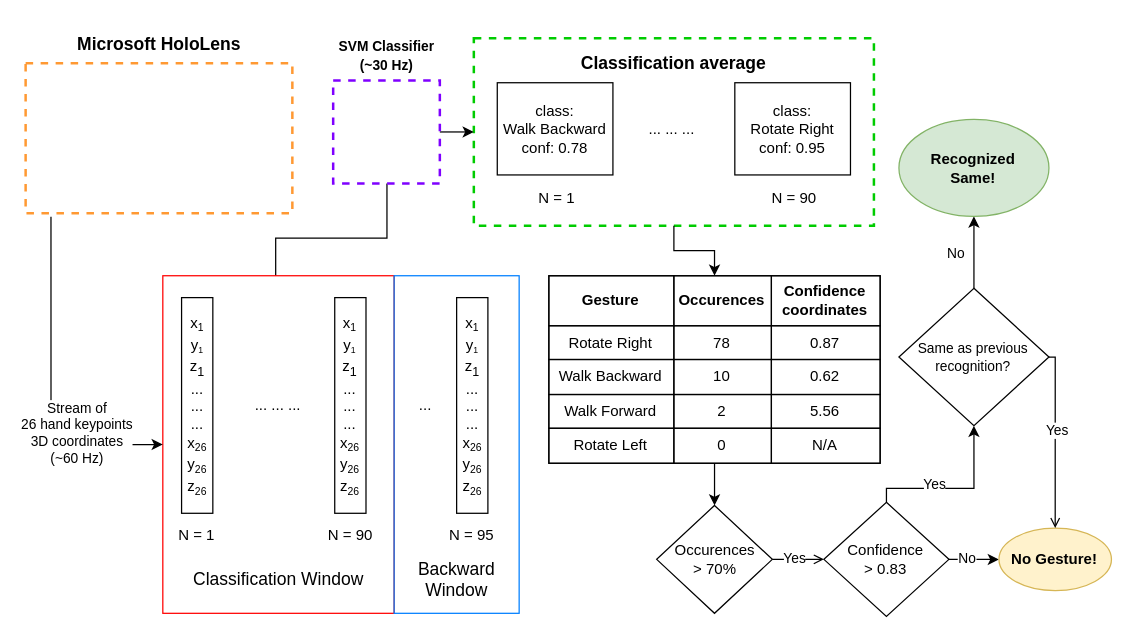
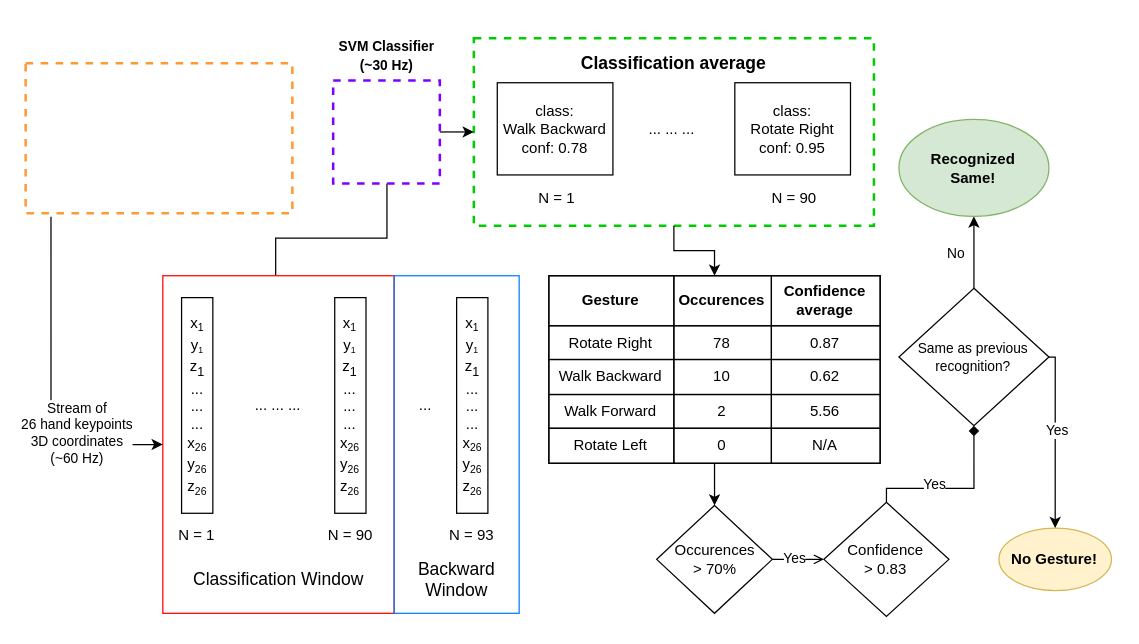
(159, 44) -> none
(825, 301) -> (825, 301)
(974, 436) -> (974, 436)
(1055, 520) -> (1055, 518)
(472, 536) -> (472, 536)
(970, 559) -> none
